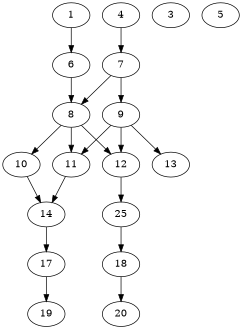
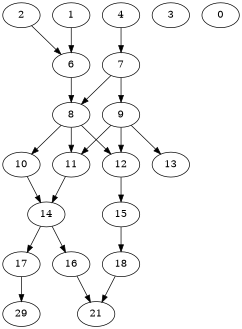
none -> (21, 15)
(221, 15) -> (221, 15)
(121, 214) -> (121, 214)
none -> (71, 264)
(46, 314) -> (21, 314)
(121, 314) -> (96, 314)
